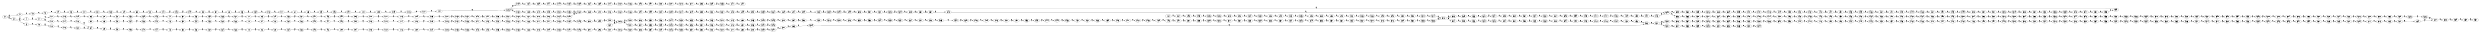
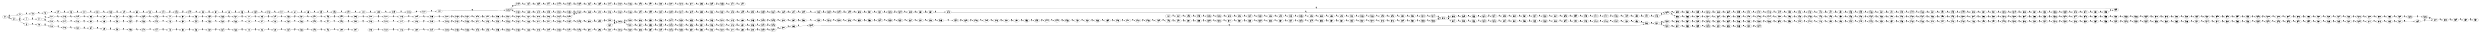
(84, 25) -> (84, 22)
(363, 30) -> none
